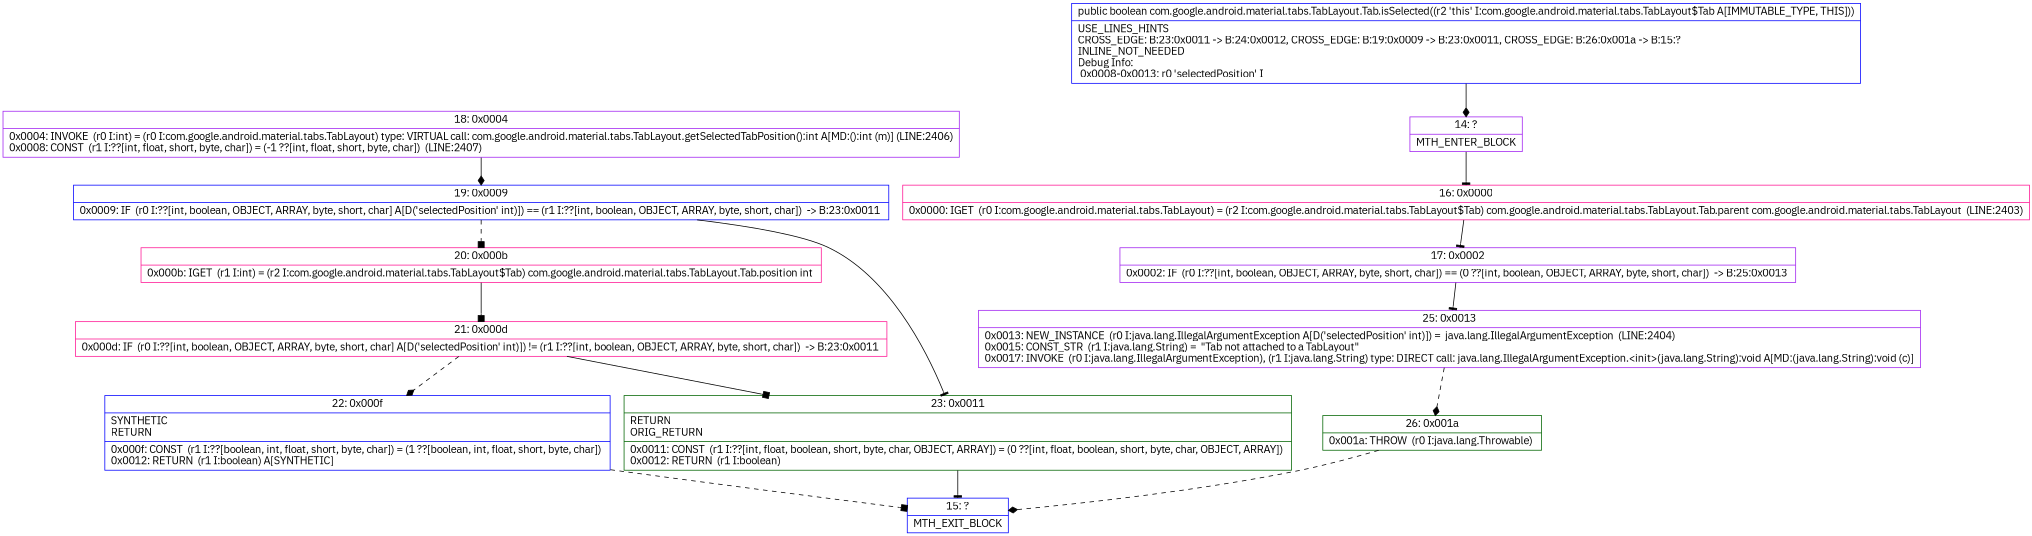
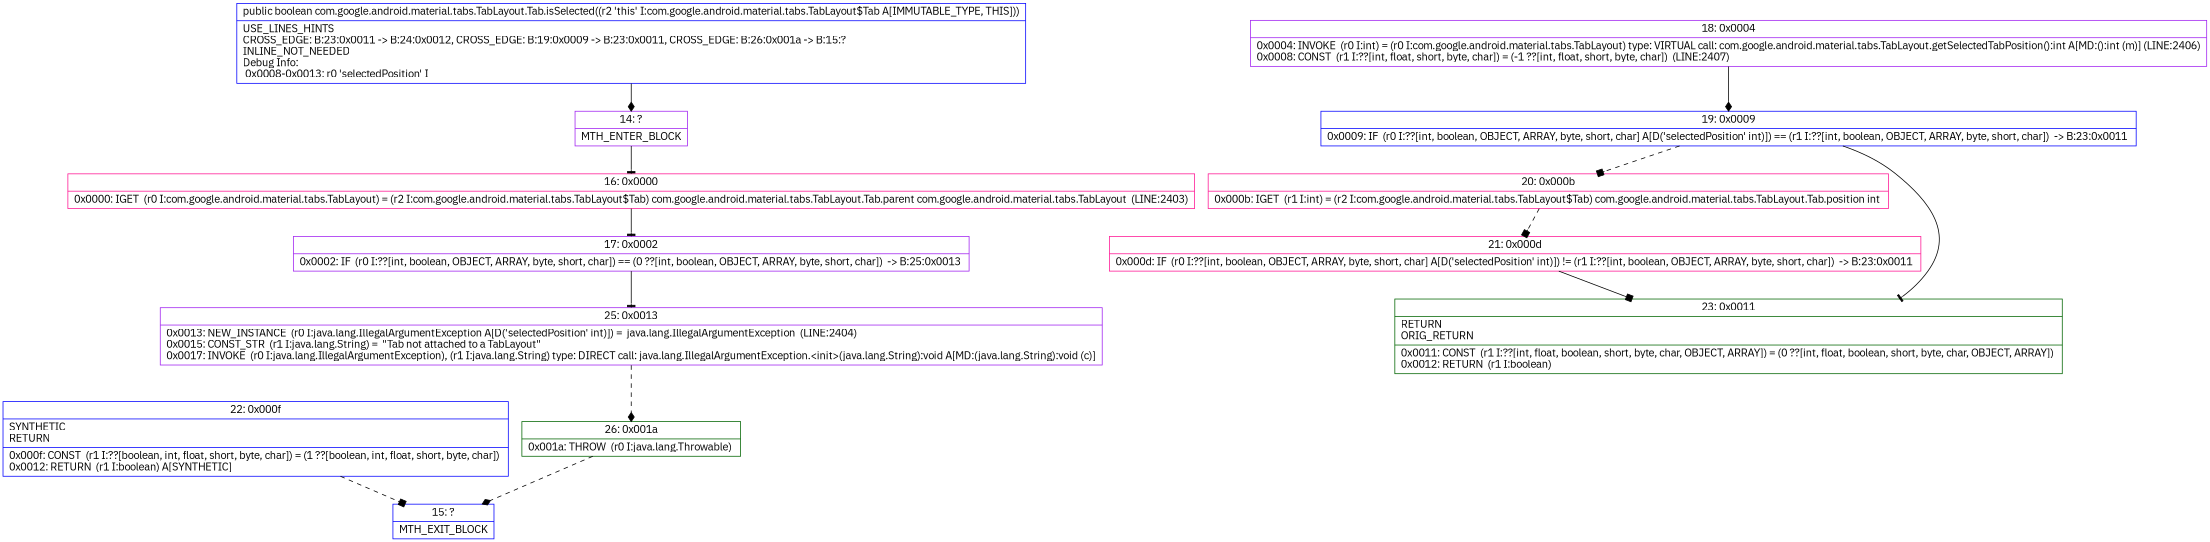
(481, 298) -> (1534, 219)
(436, 373) -> none
(958, 482) -> none
